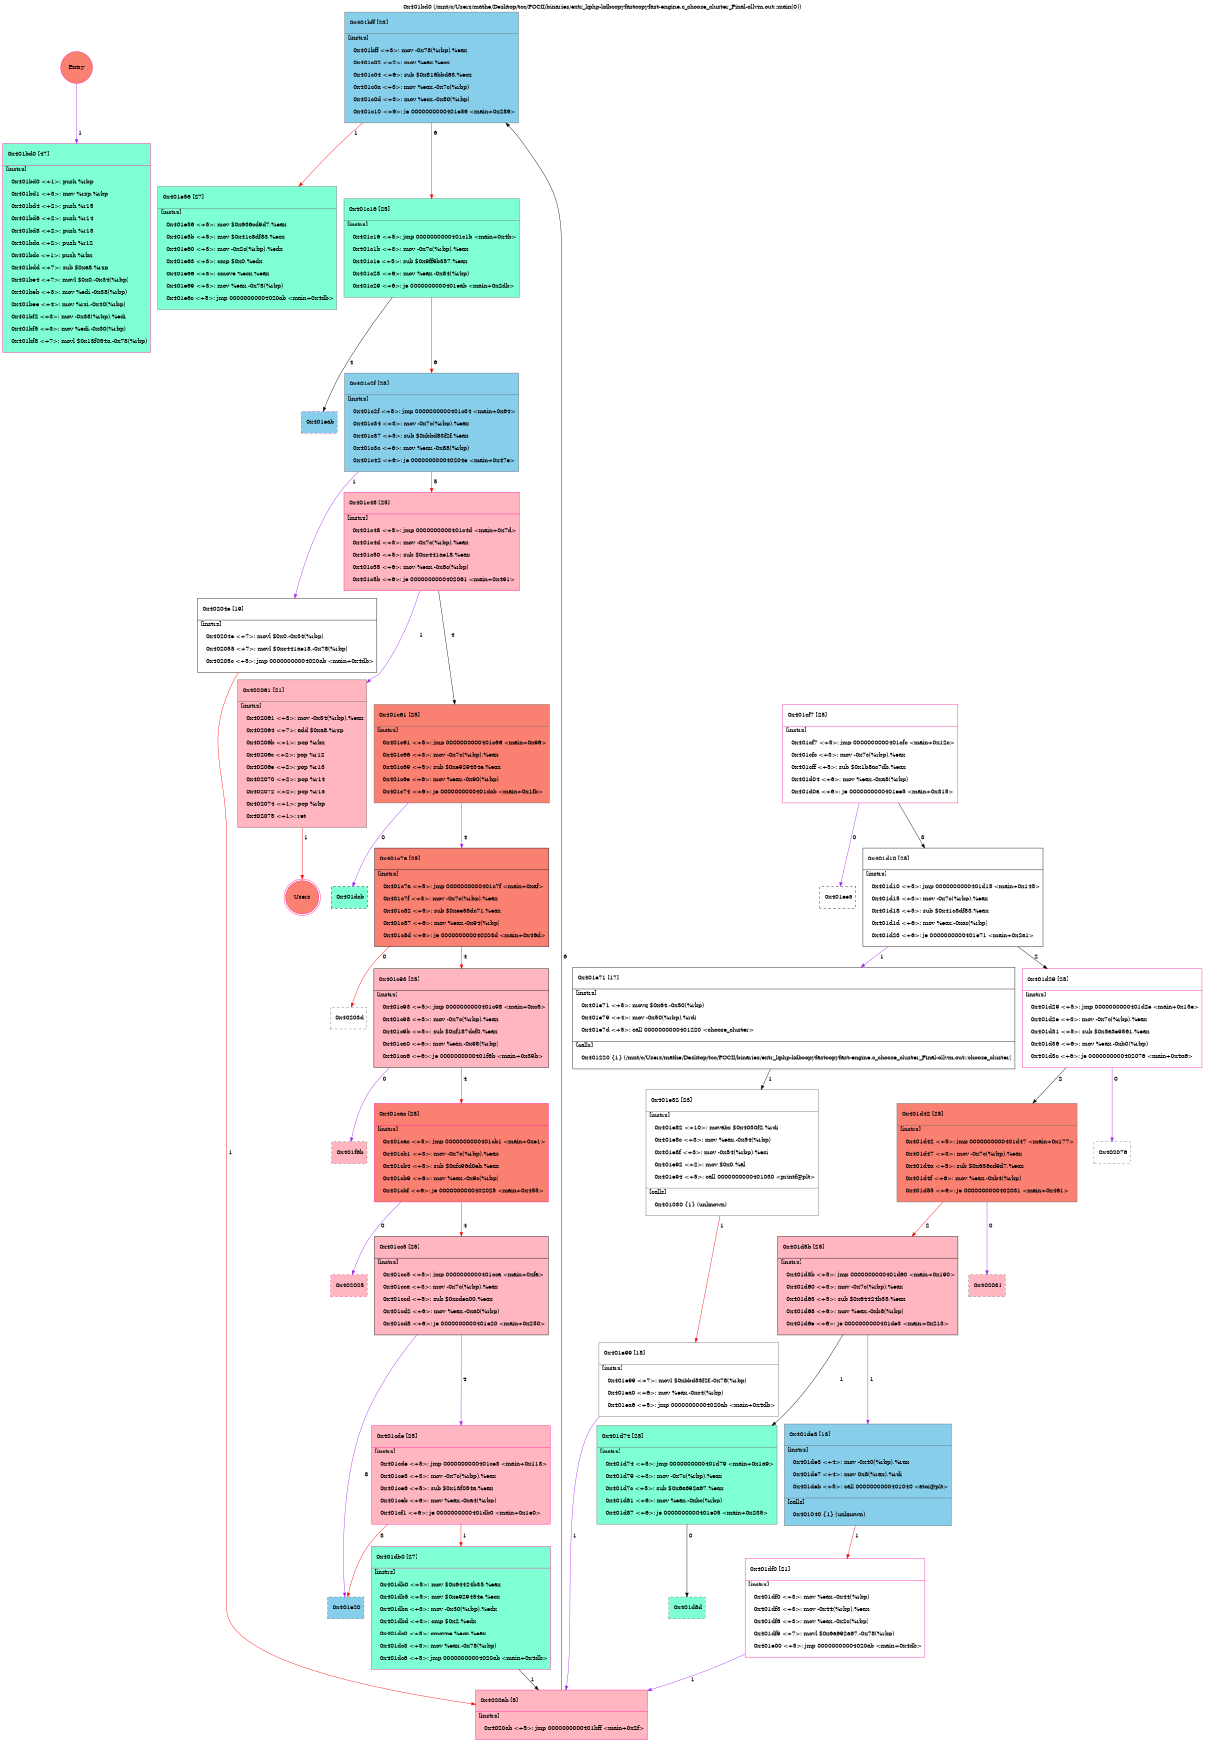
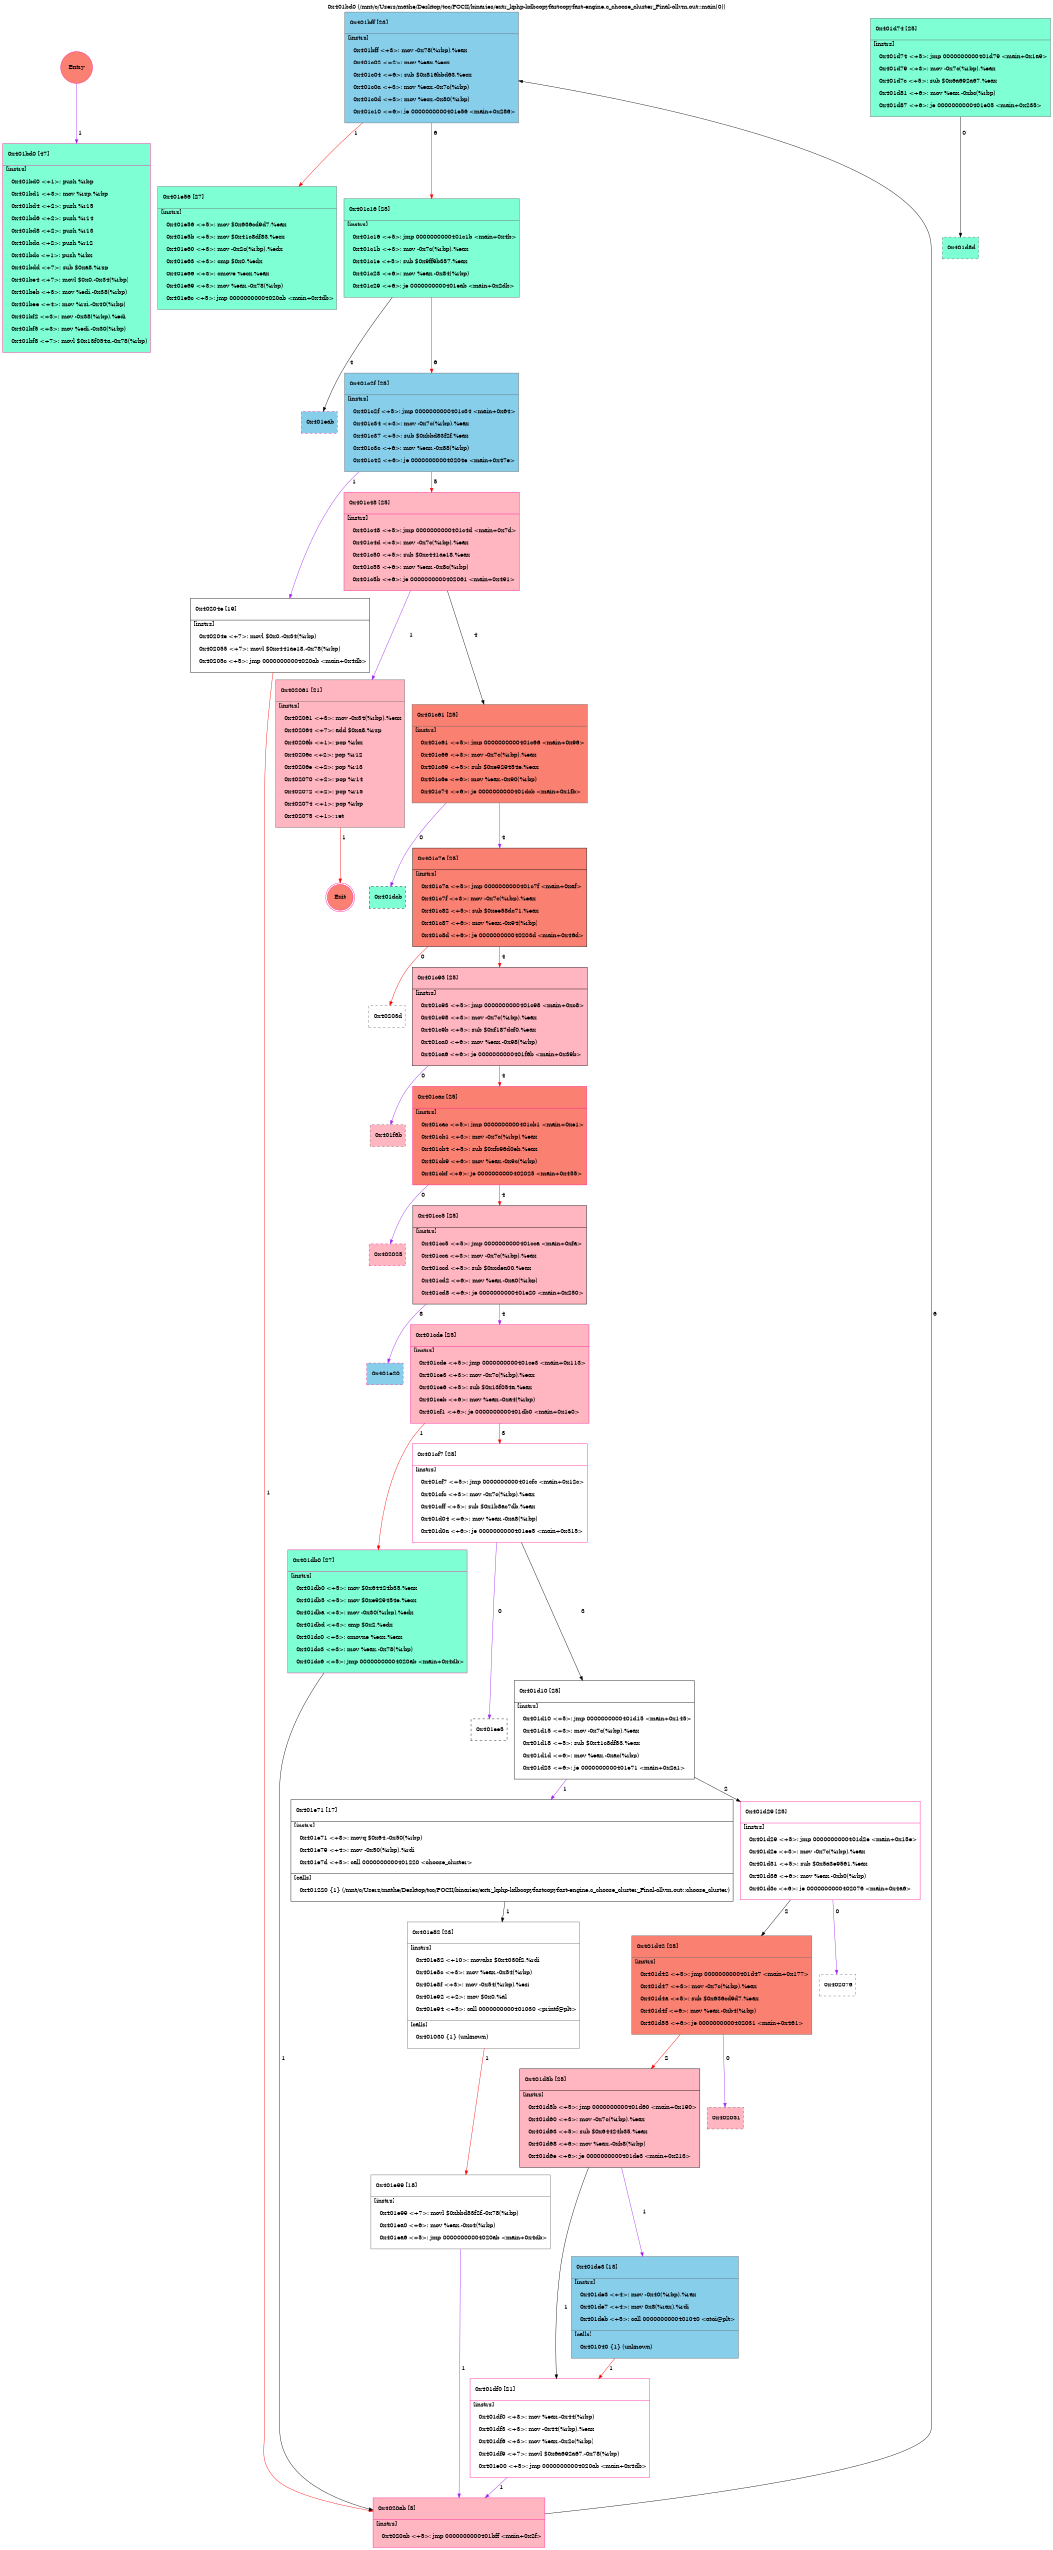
(302, 897) -> (340, 897)
(812, 1382) -> (560, 2269)
(362, 1555) -> (500, 1432)
(346, 1608) -> (385, 1374)
